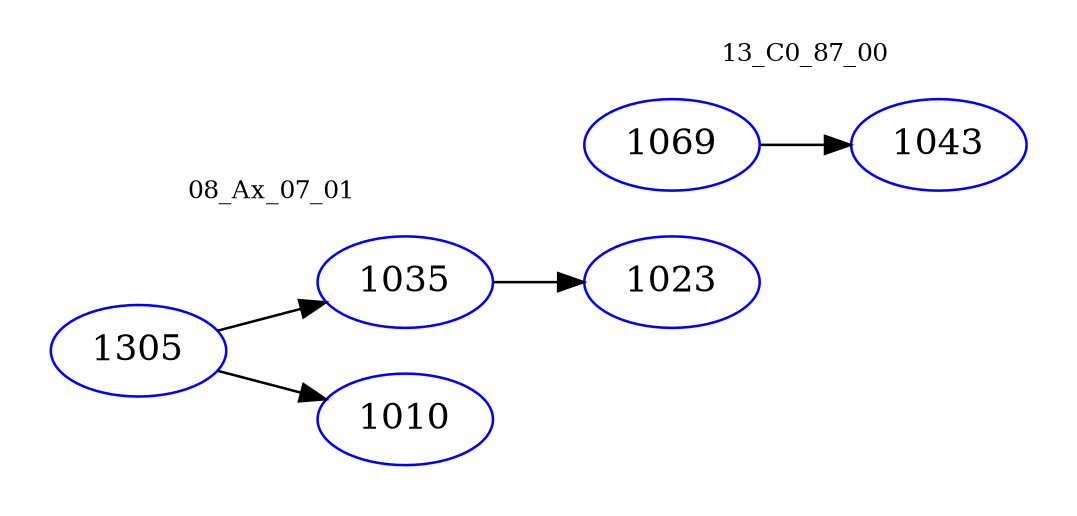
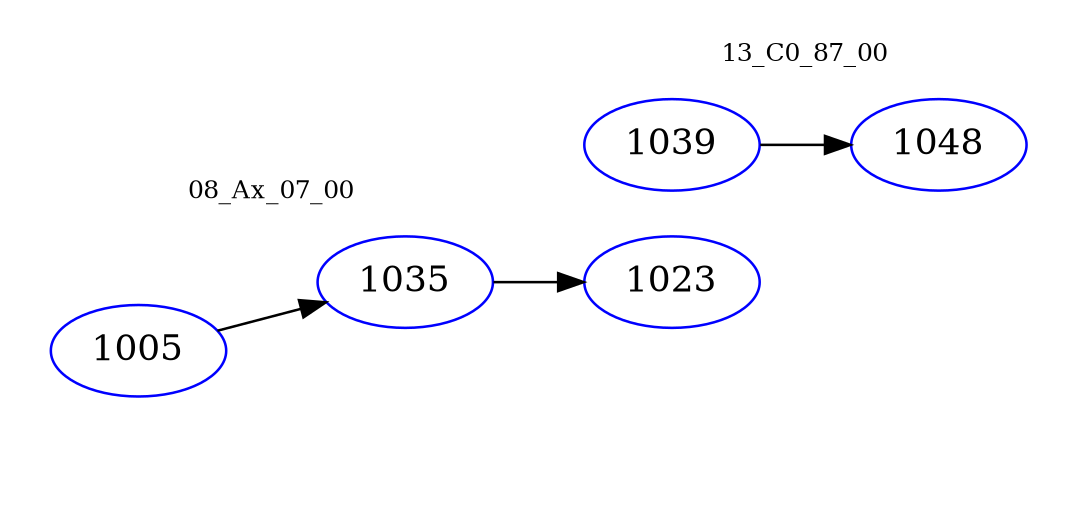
(672, 145) -> (672, 145)
(939, 145) -> (939, 145)
(272, 192) -> (272, 192)
(139, 351) -> (139, 351)
(405, 419) -> none
